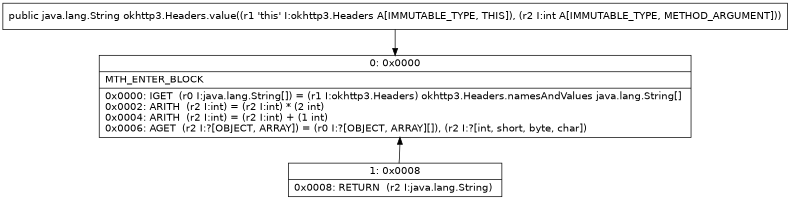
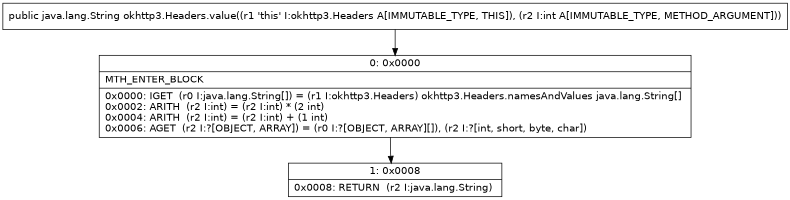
(400, 154) -> (390, 147)
